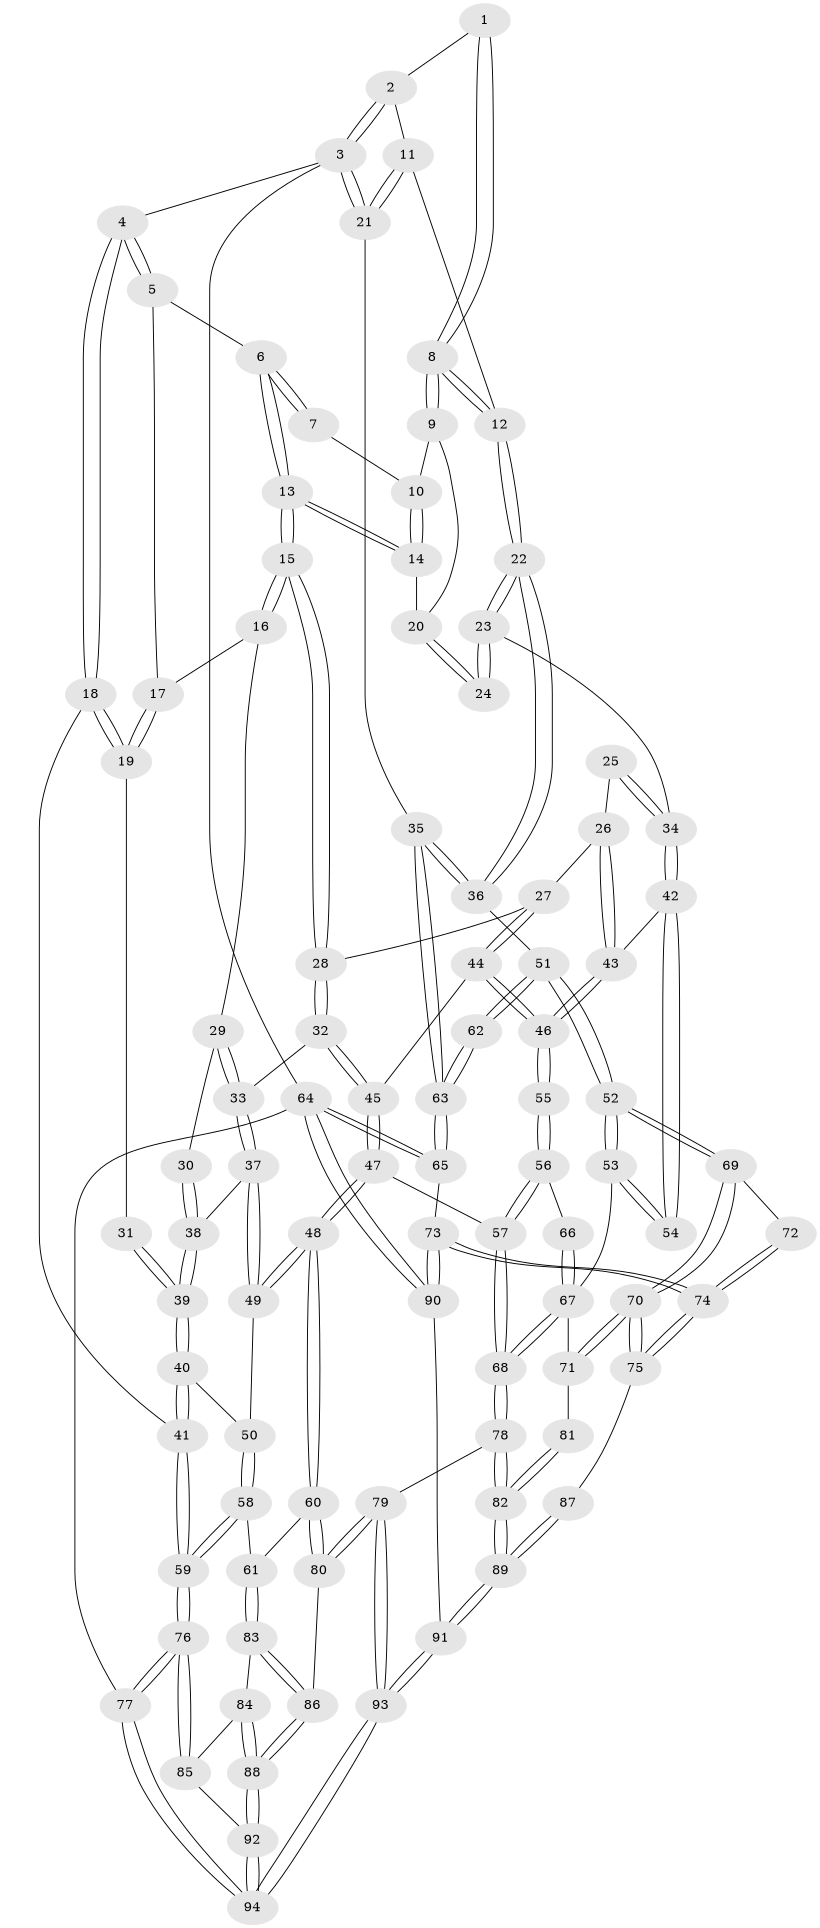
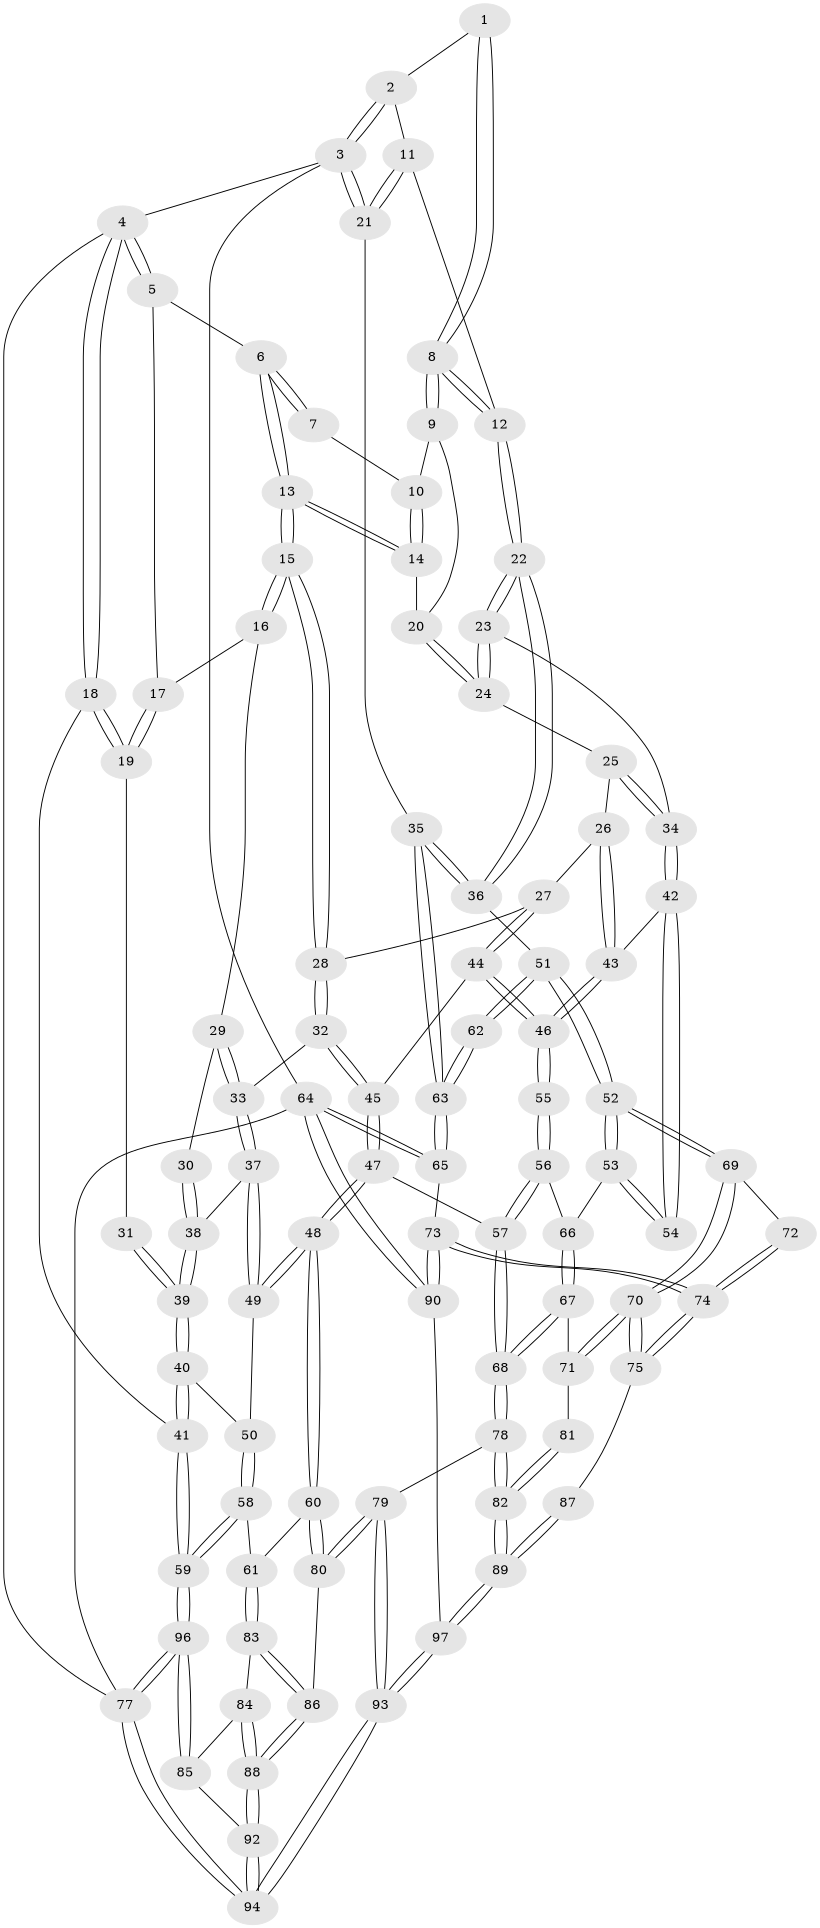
none -> (545, 727)
none -> (4, 965)
(606, 1238) -> (590, 1200)
(183, 1638) -> (183, 1638)
(441, 1638) -> (441, 1638)
